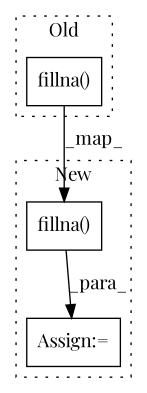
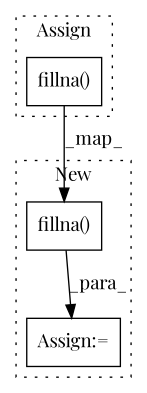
(64, 31) -> (64, 31)
